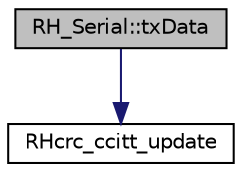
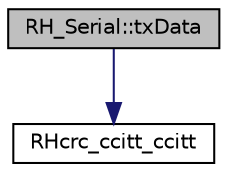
(121, 144) -> (114, 144)
